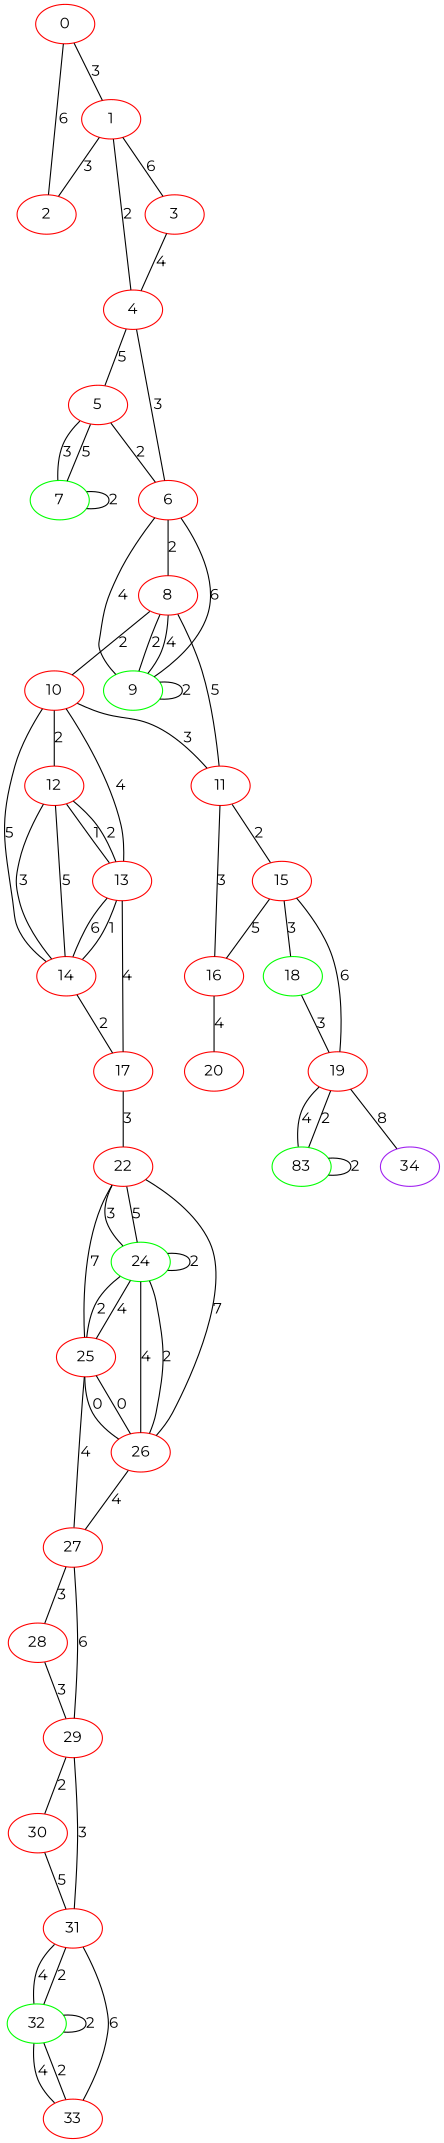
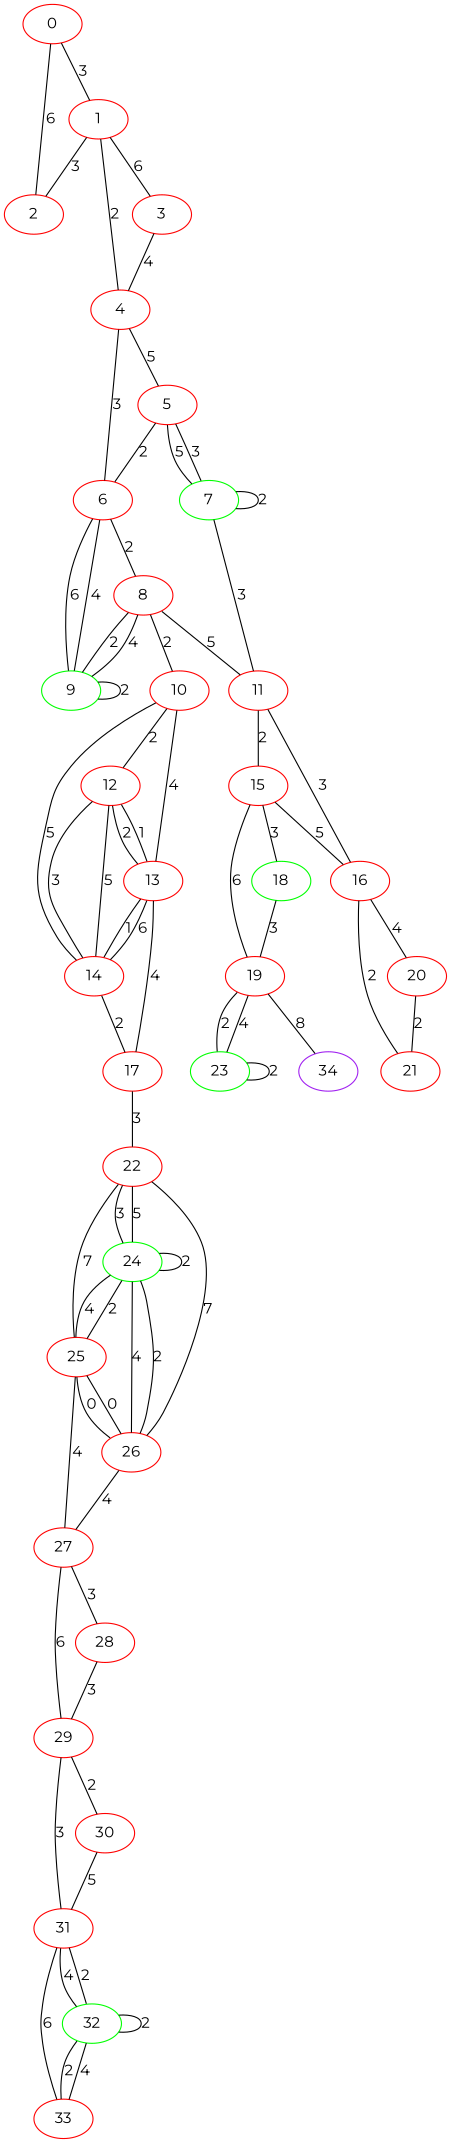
(149, 723) -> (234, 595)
none -> (410, 1071)
(302, 1167) -> (220, 1071)
